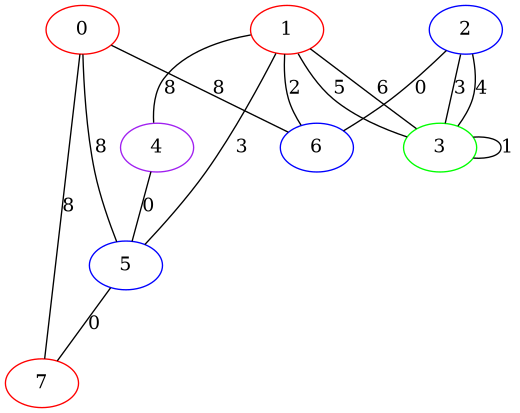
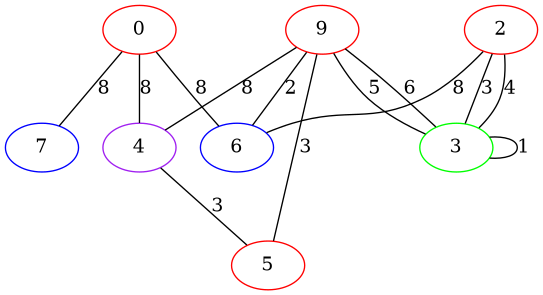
(287, 30) -> (322, 30)
(466, 30) -> (501, 30)
(421, 89) -> (459, 89)
(91, 150) -> (139, 89)
(149, 207) -> (218, 207)
(126, 265) -> (268, 265)
(84, 324) -> none
(42, 383) -> (42, 148)
